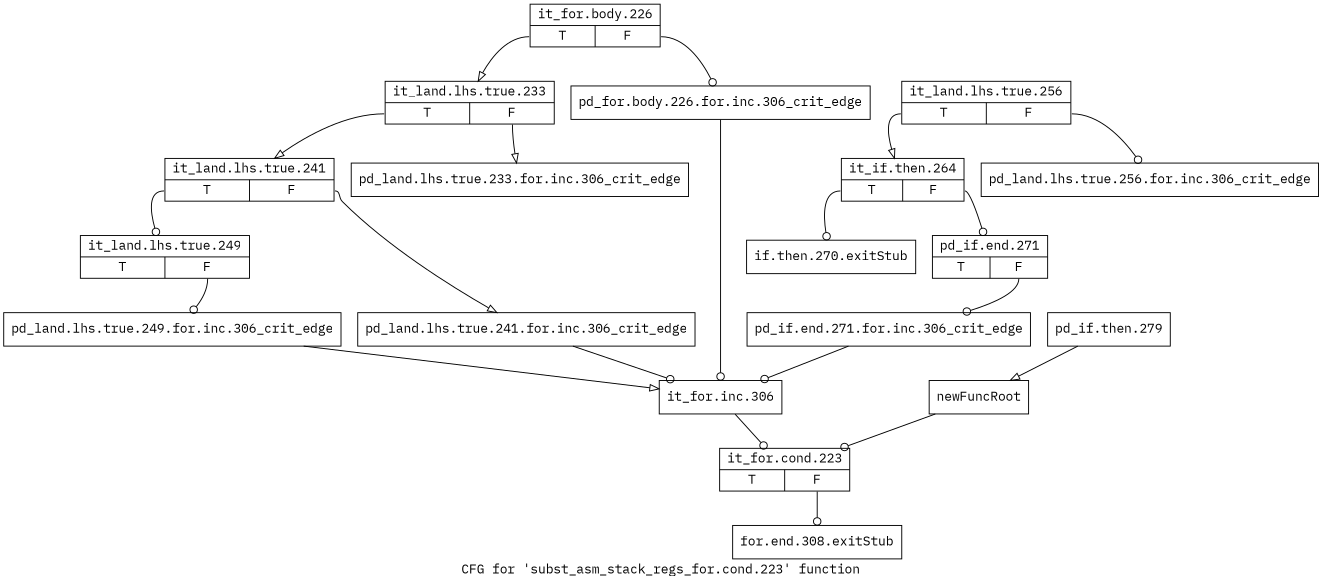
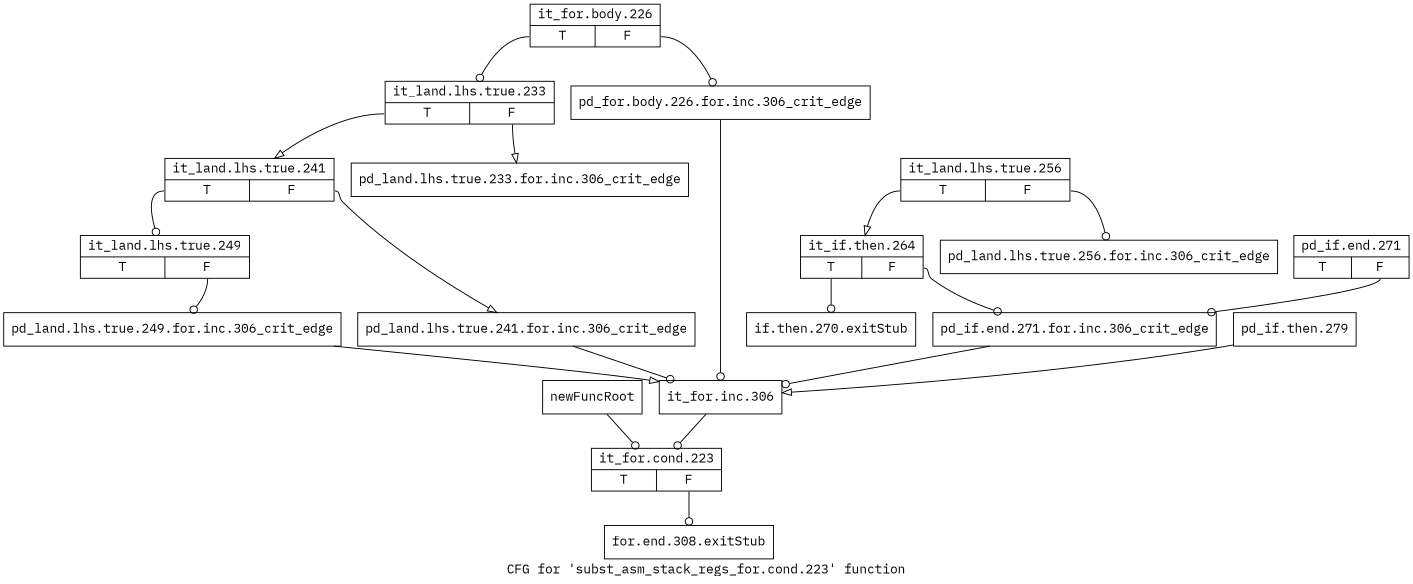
(501, 49) -> (501, 49)
(975, 209) -> (955, 294)
(1048, 361) -> (1013, 374)
